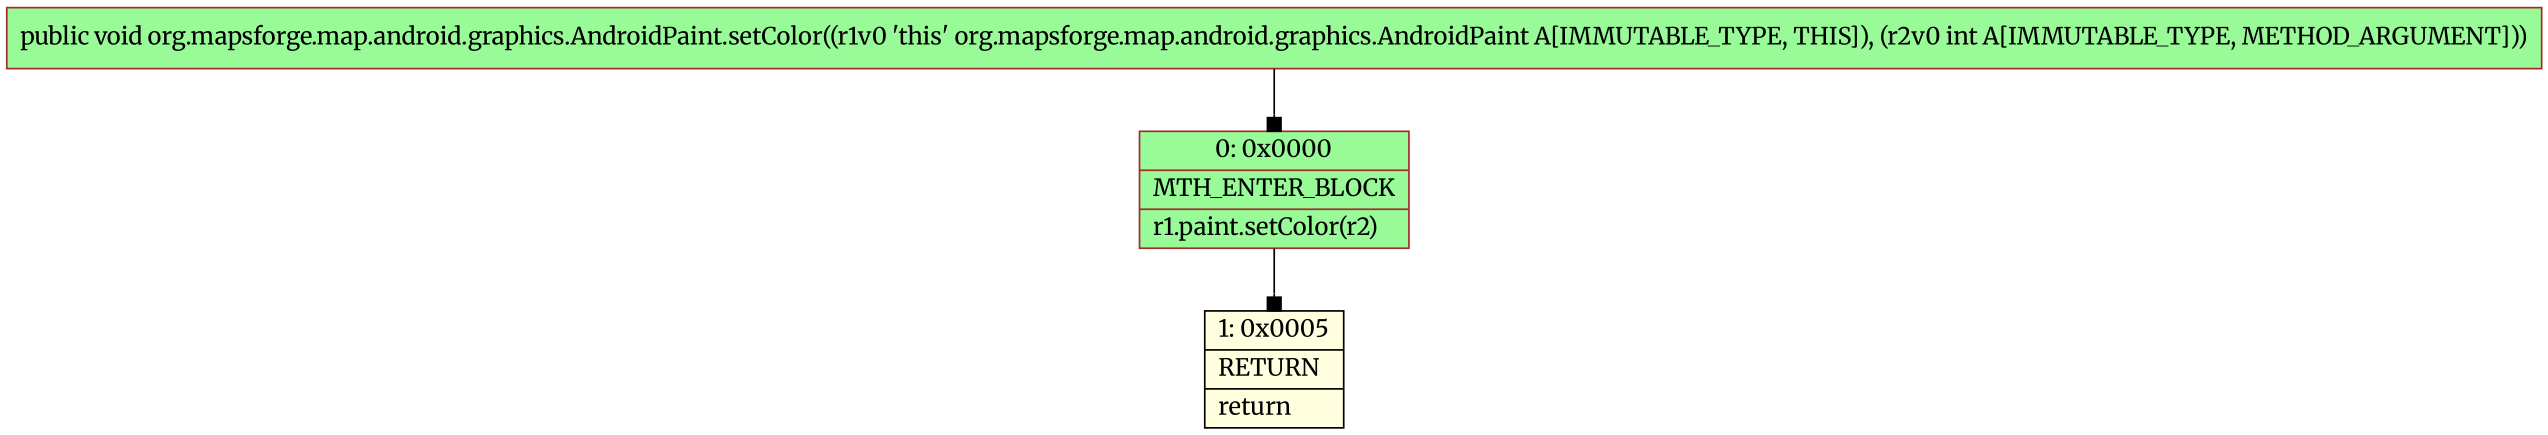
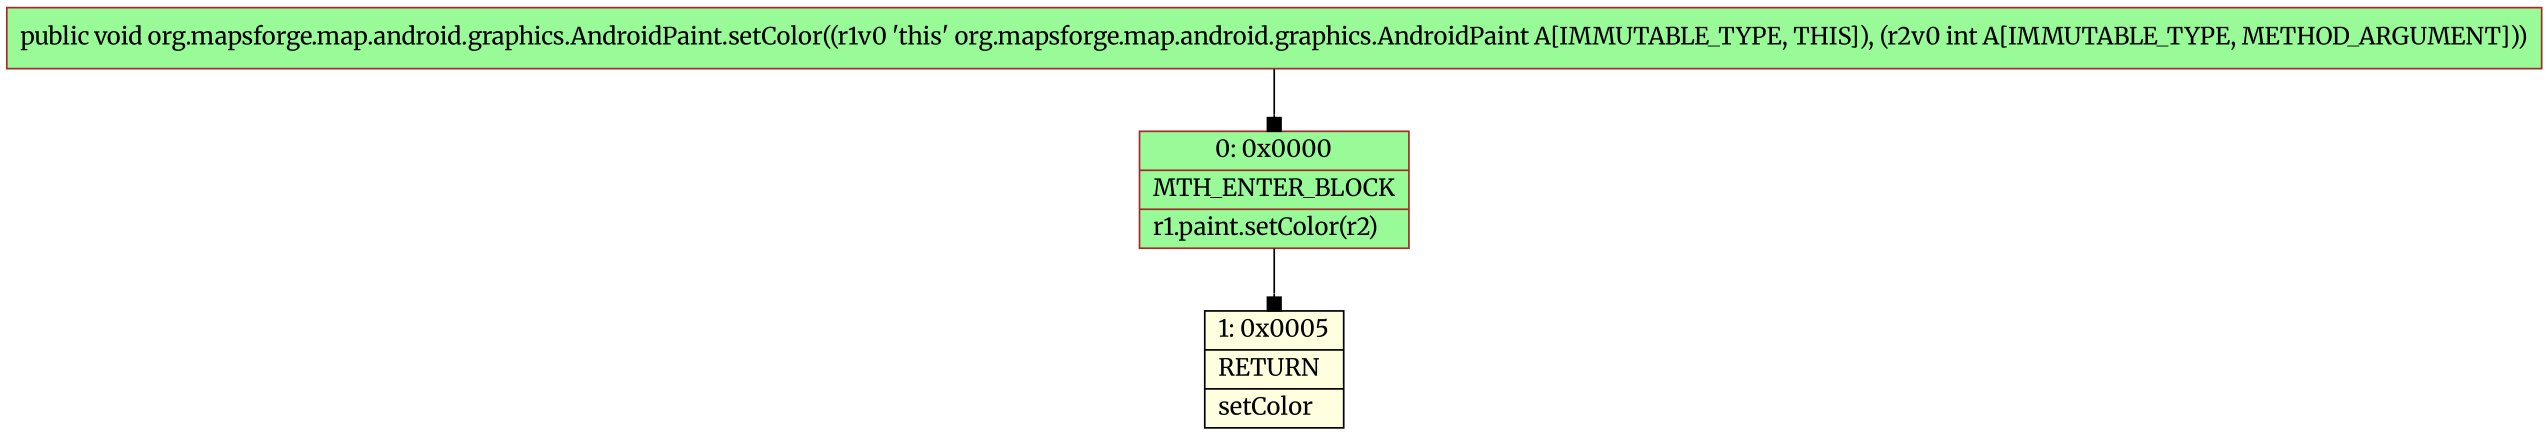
(1255, 408) -> (1266, 408)
